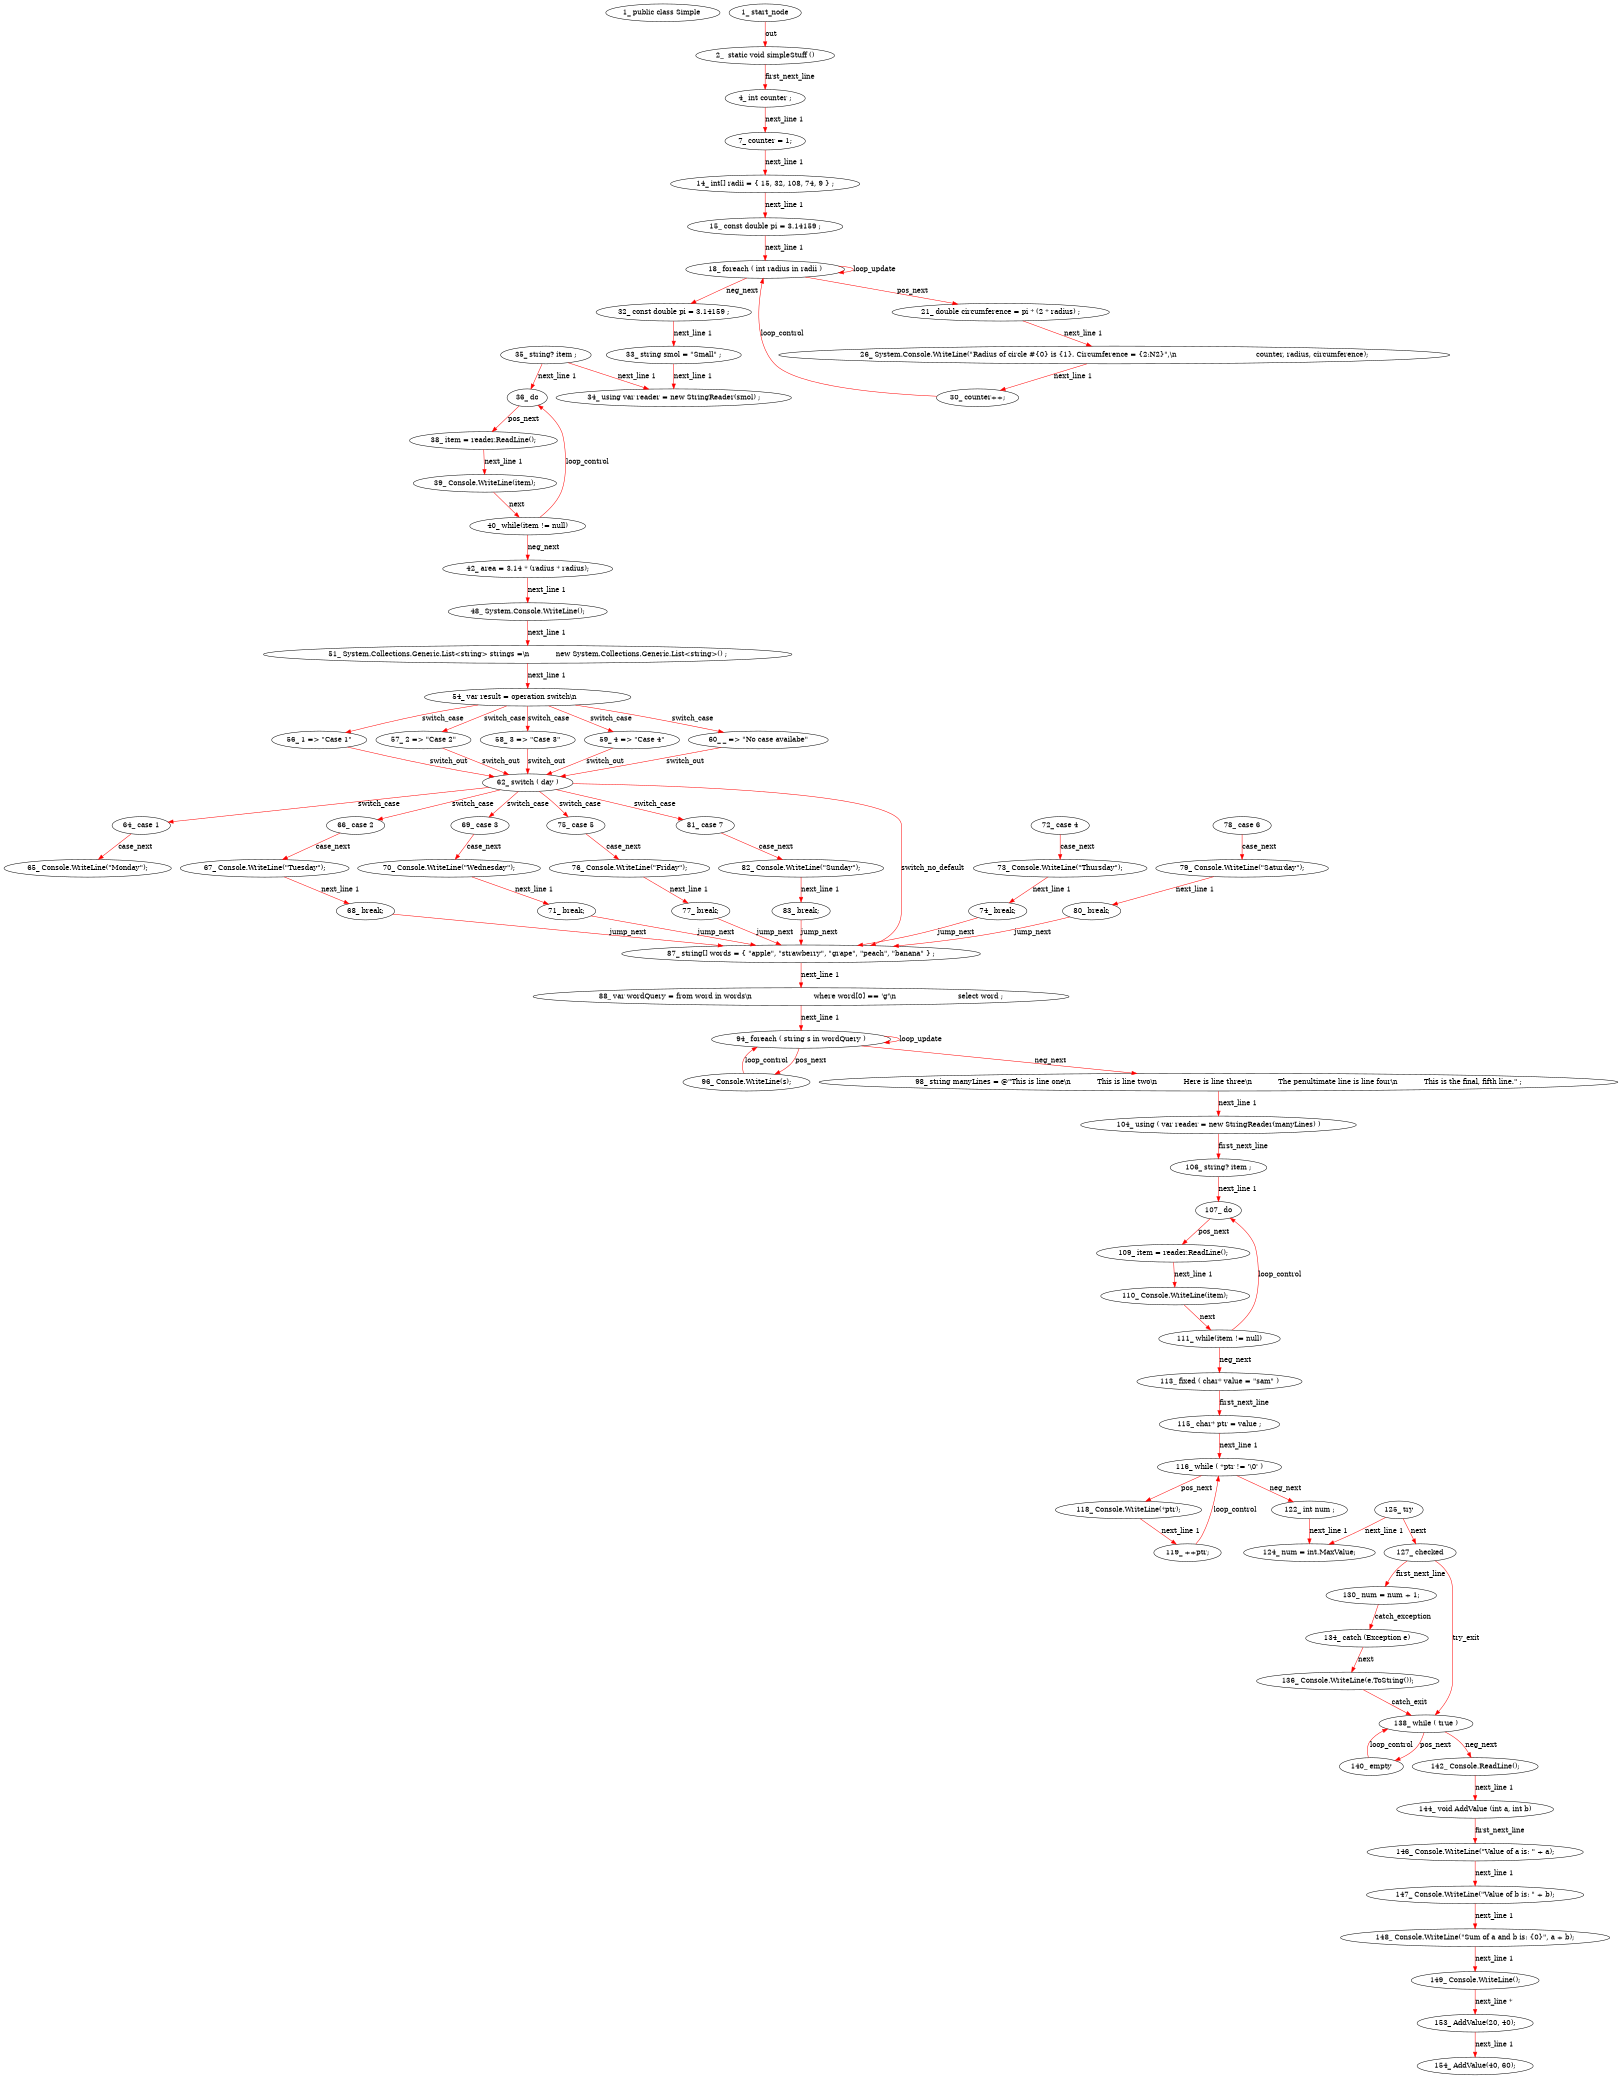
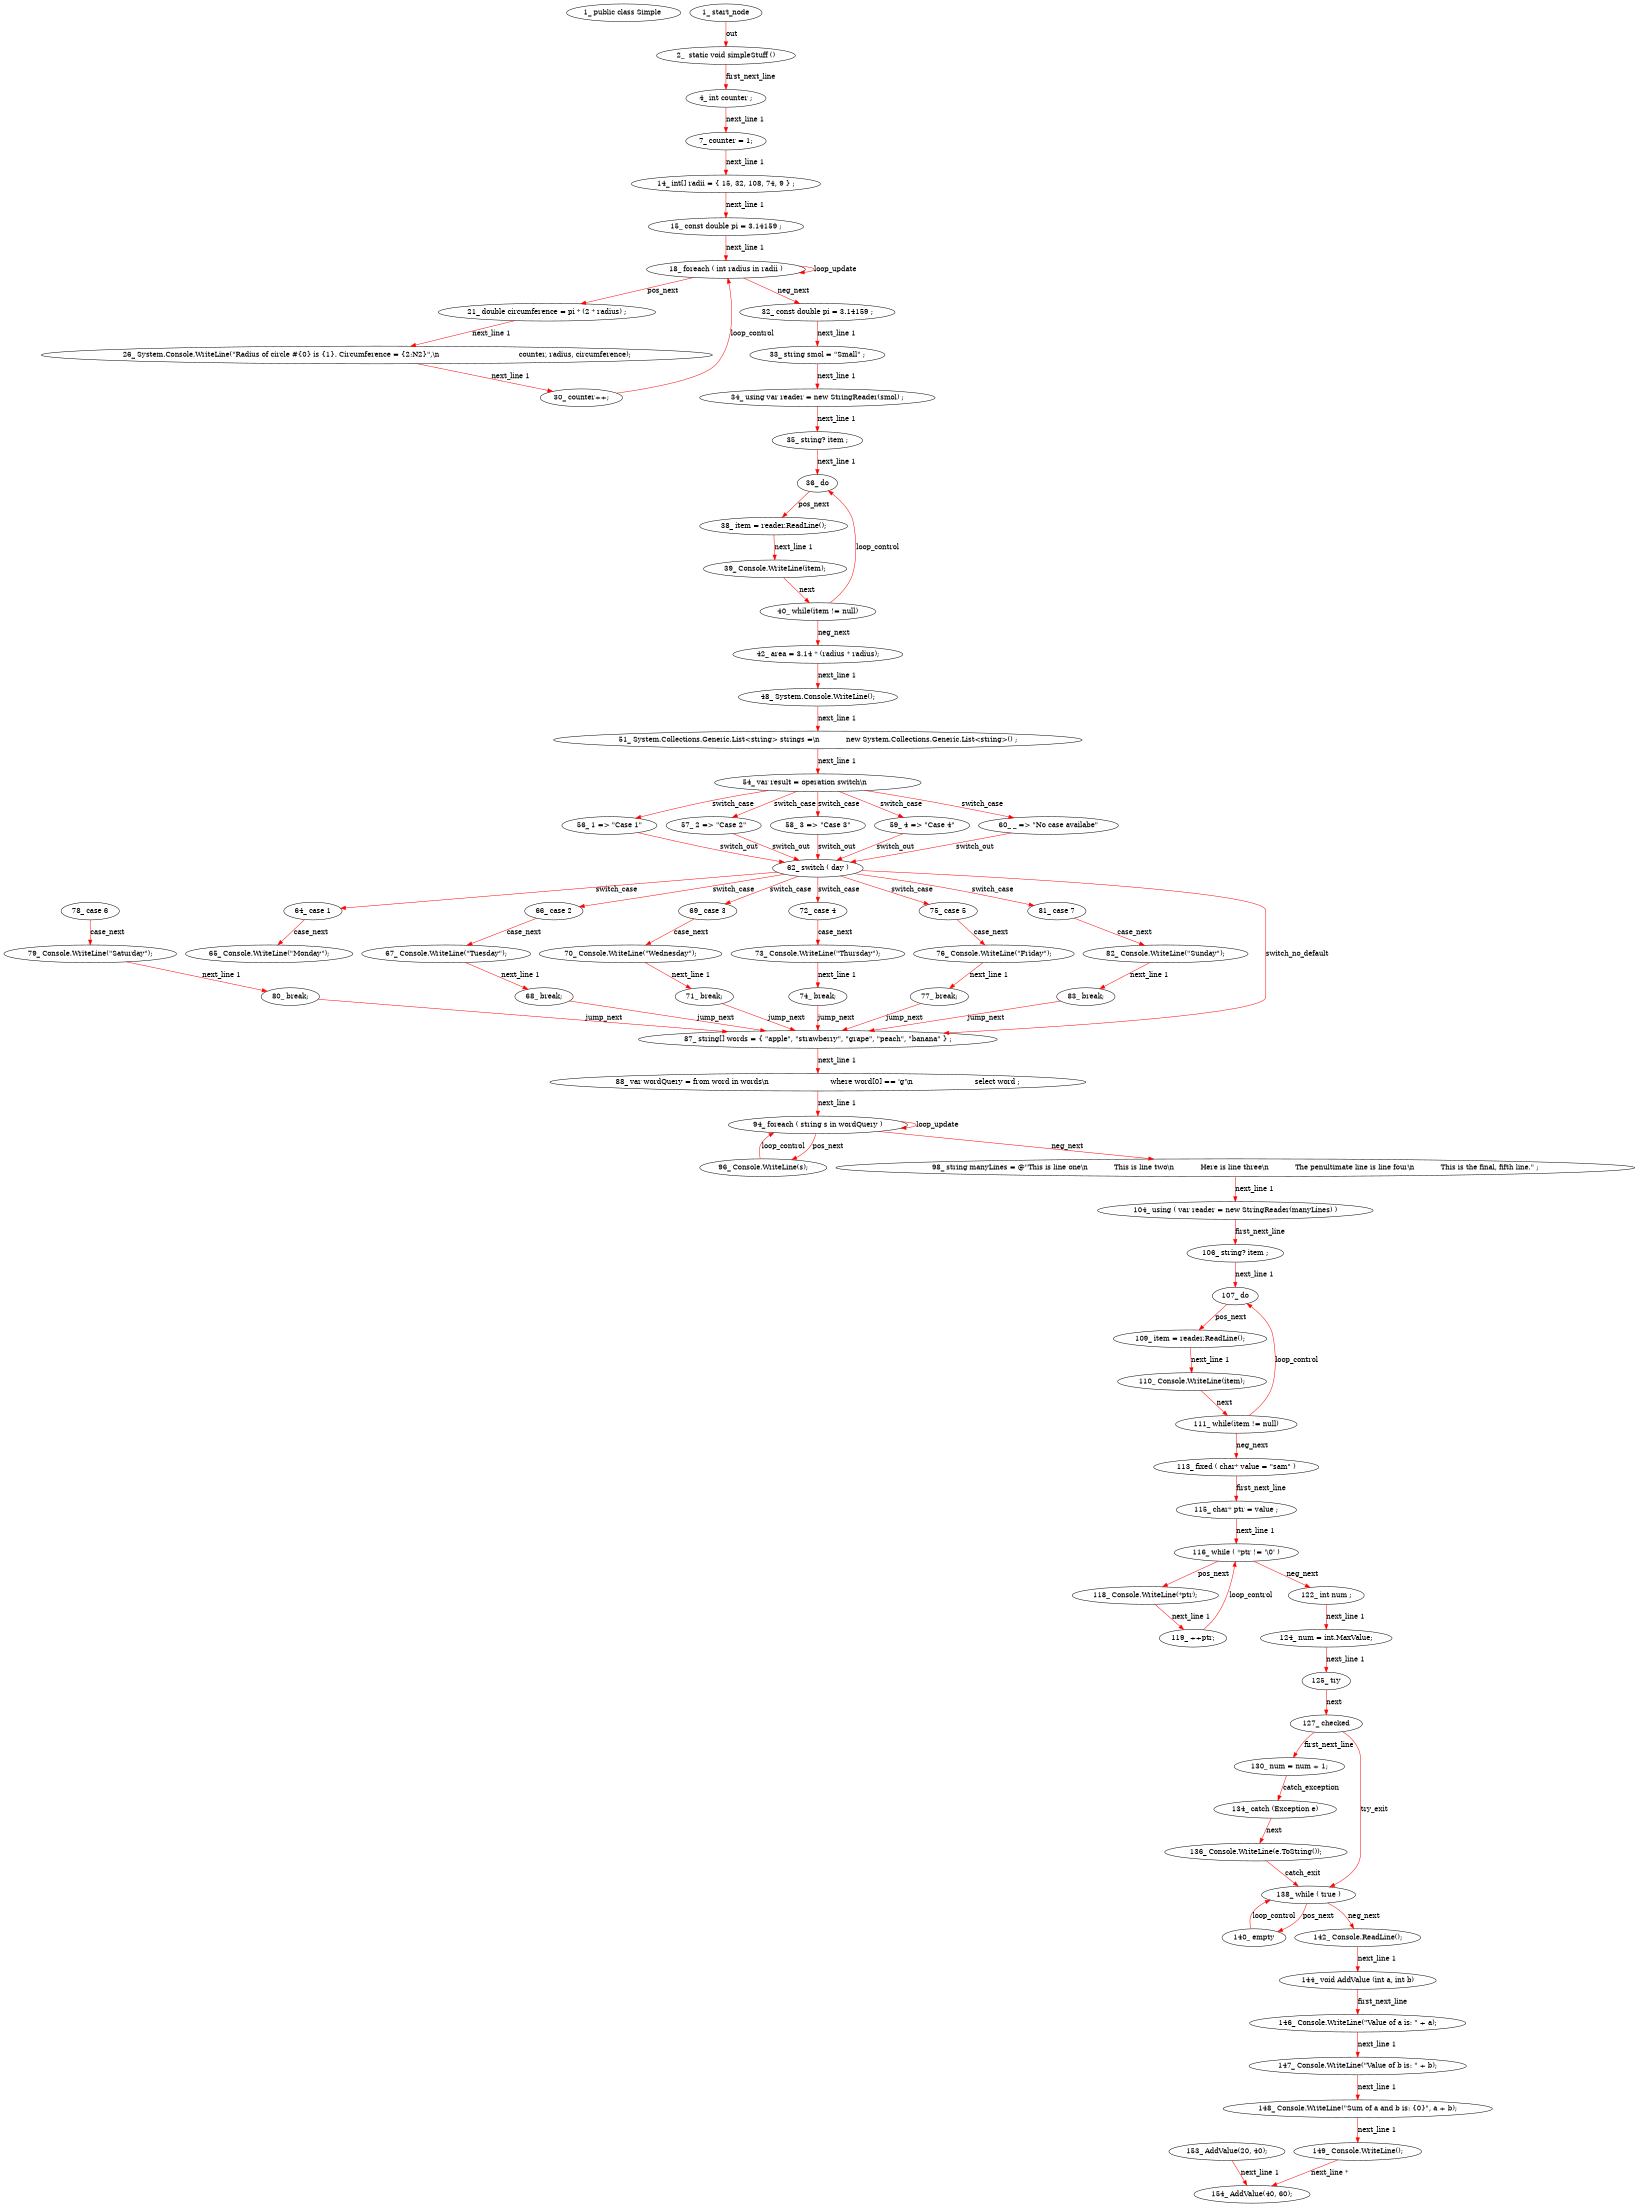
(606, 375) -> (817, 417)
none -> (818, 887)
(1360, 1530) -> (1326, 1657)
(1475, 1999) -> (1307, 2172)
